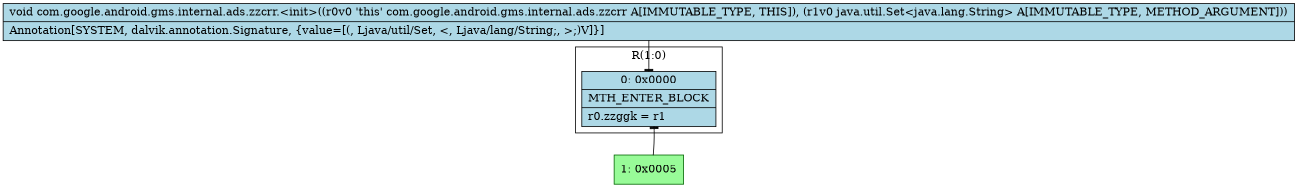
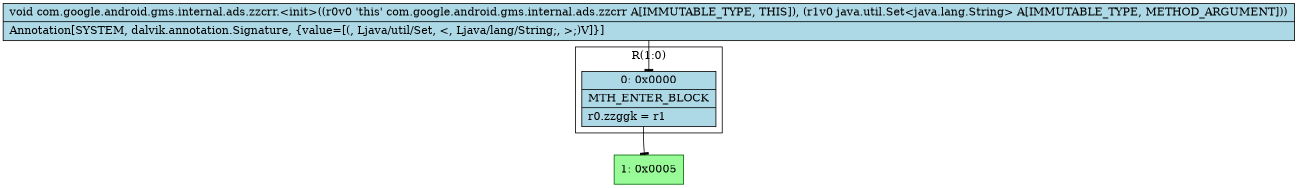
(654, 143) -> (644, 139)
